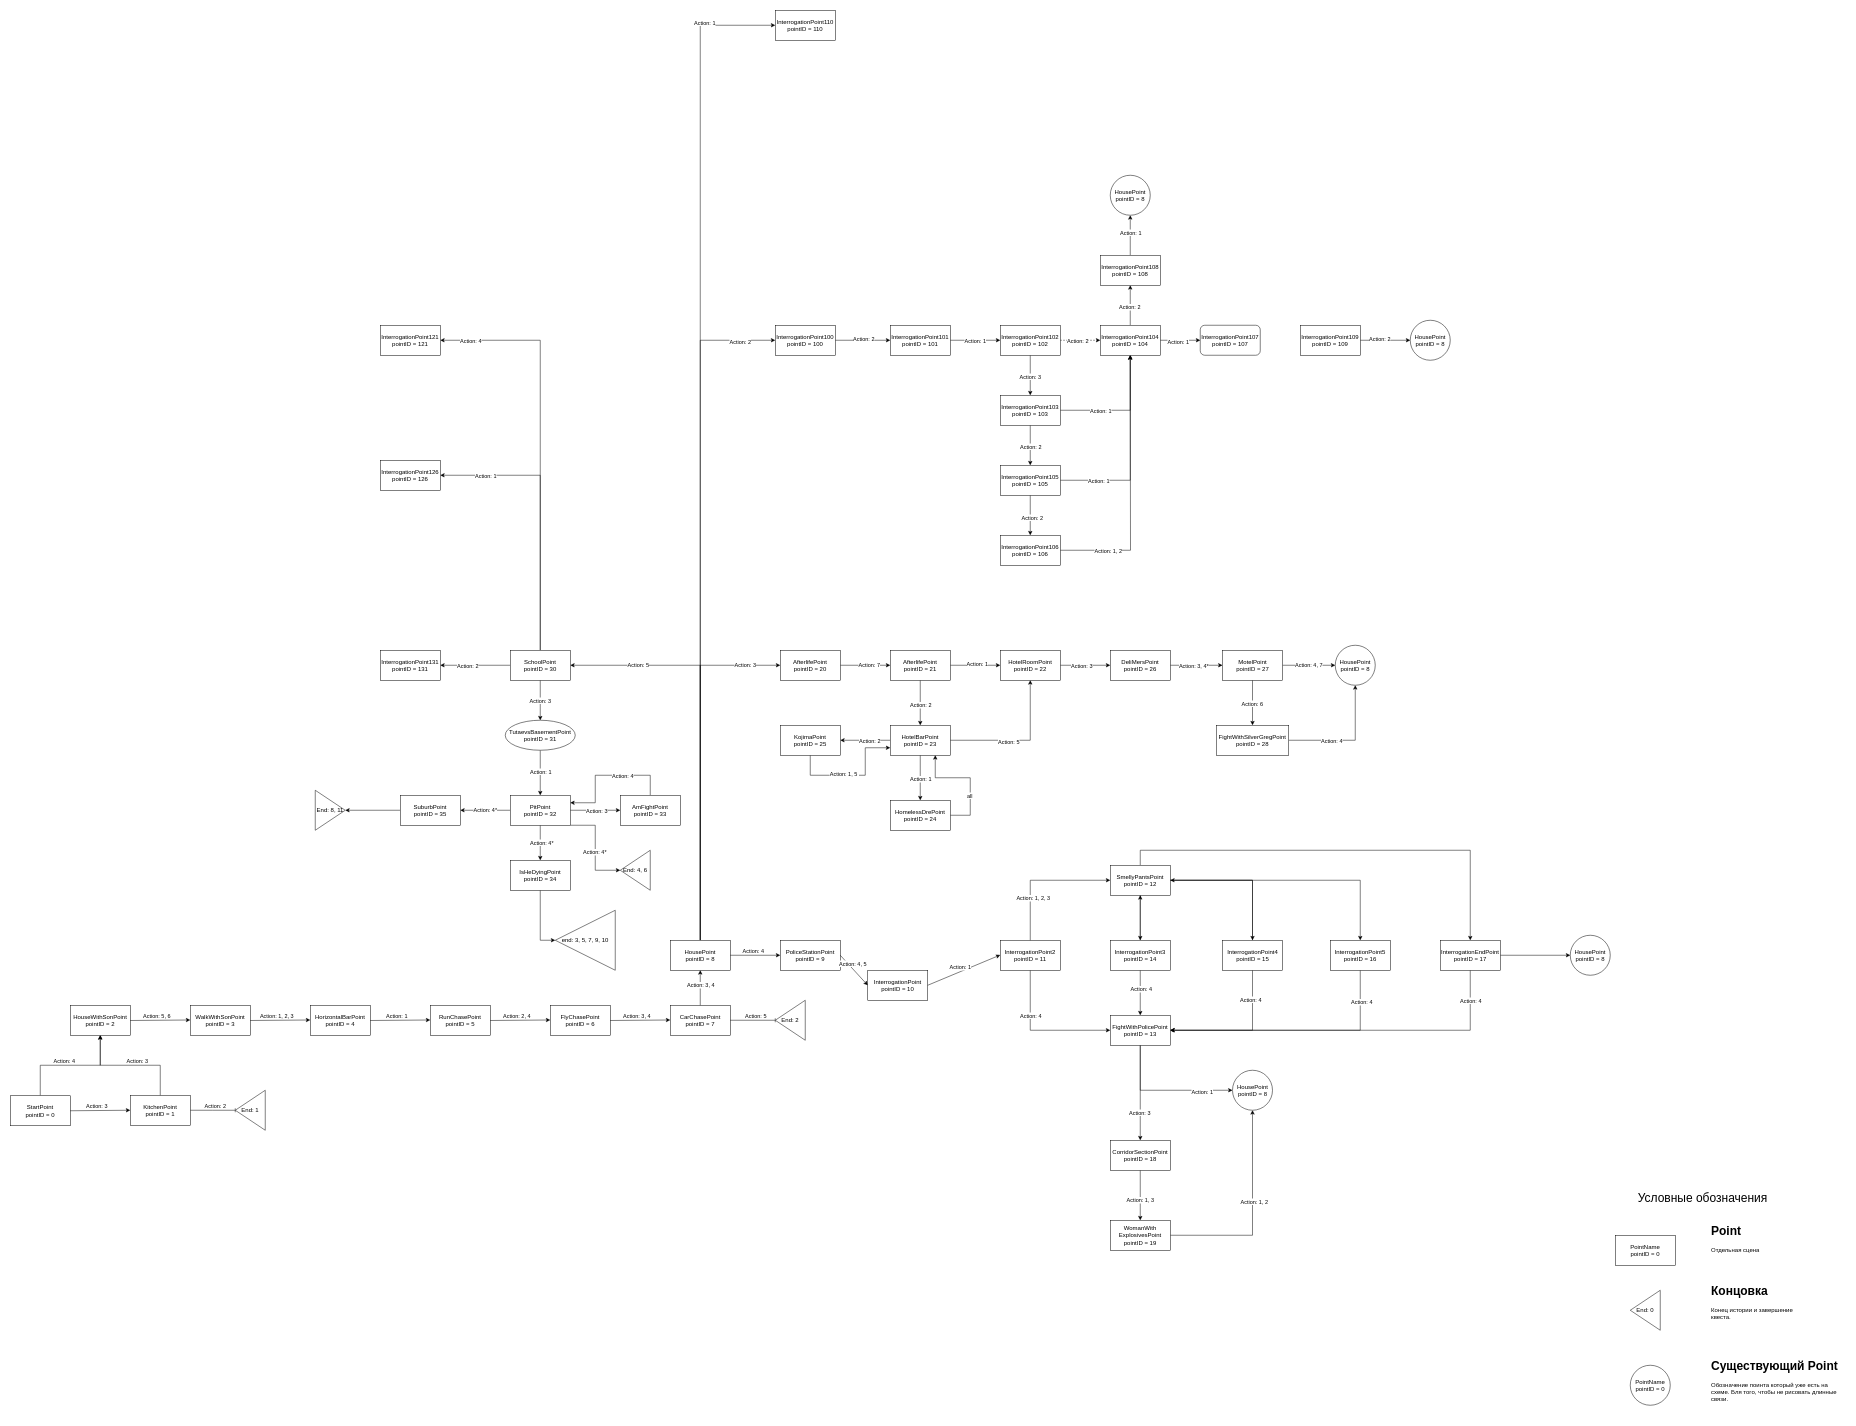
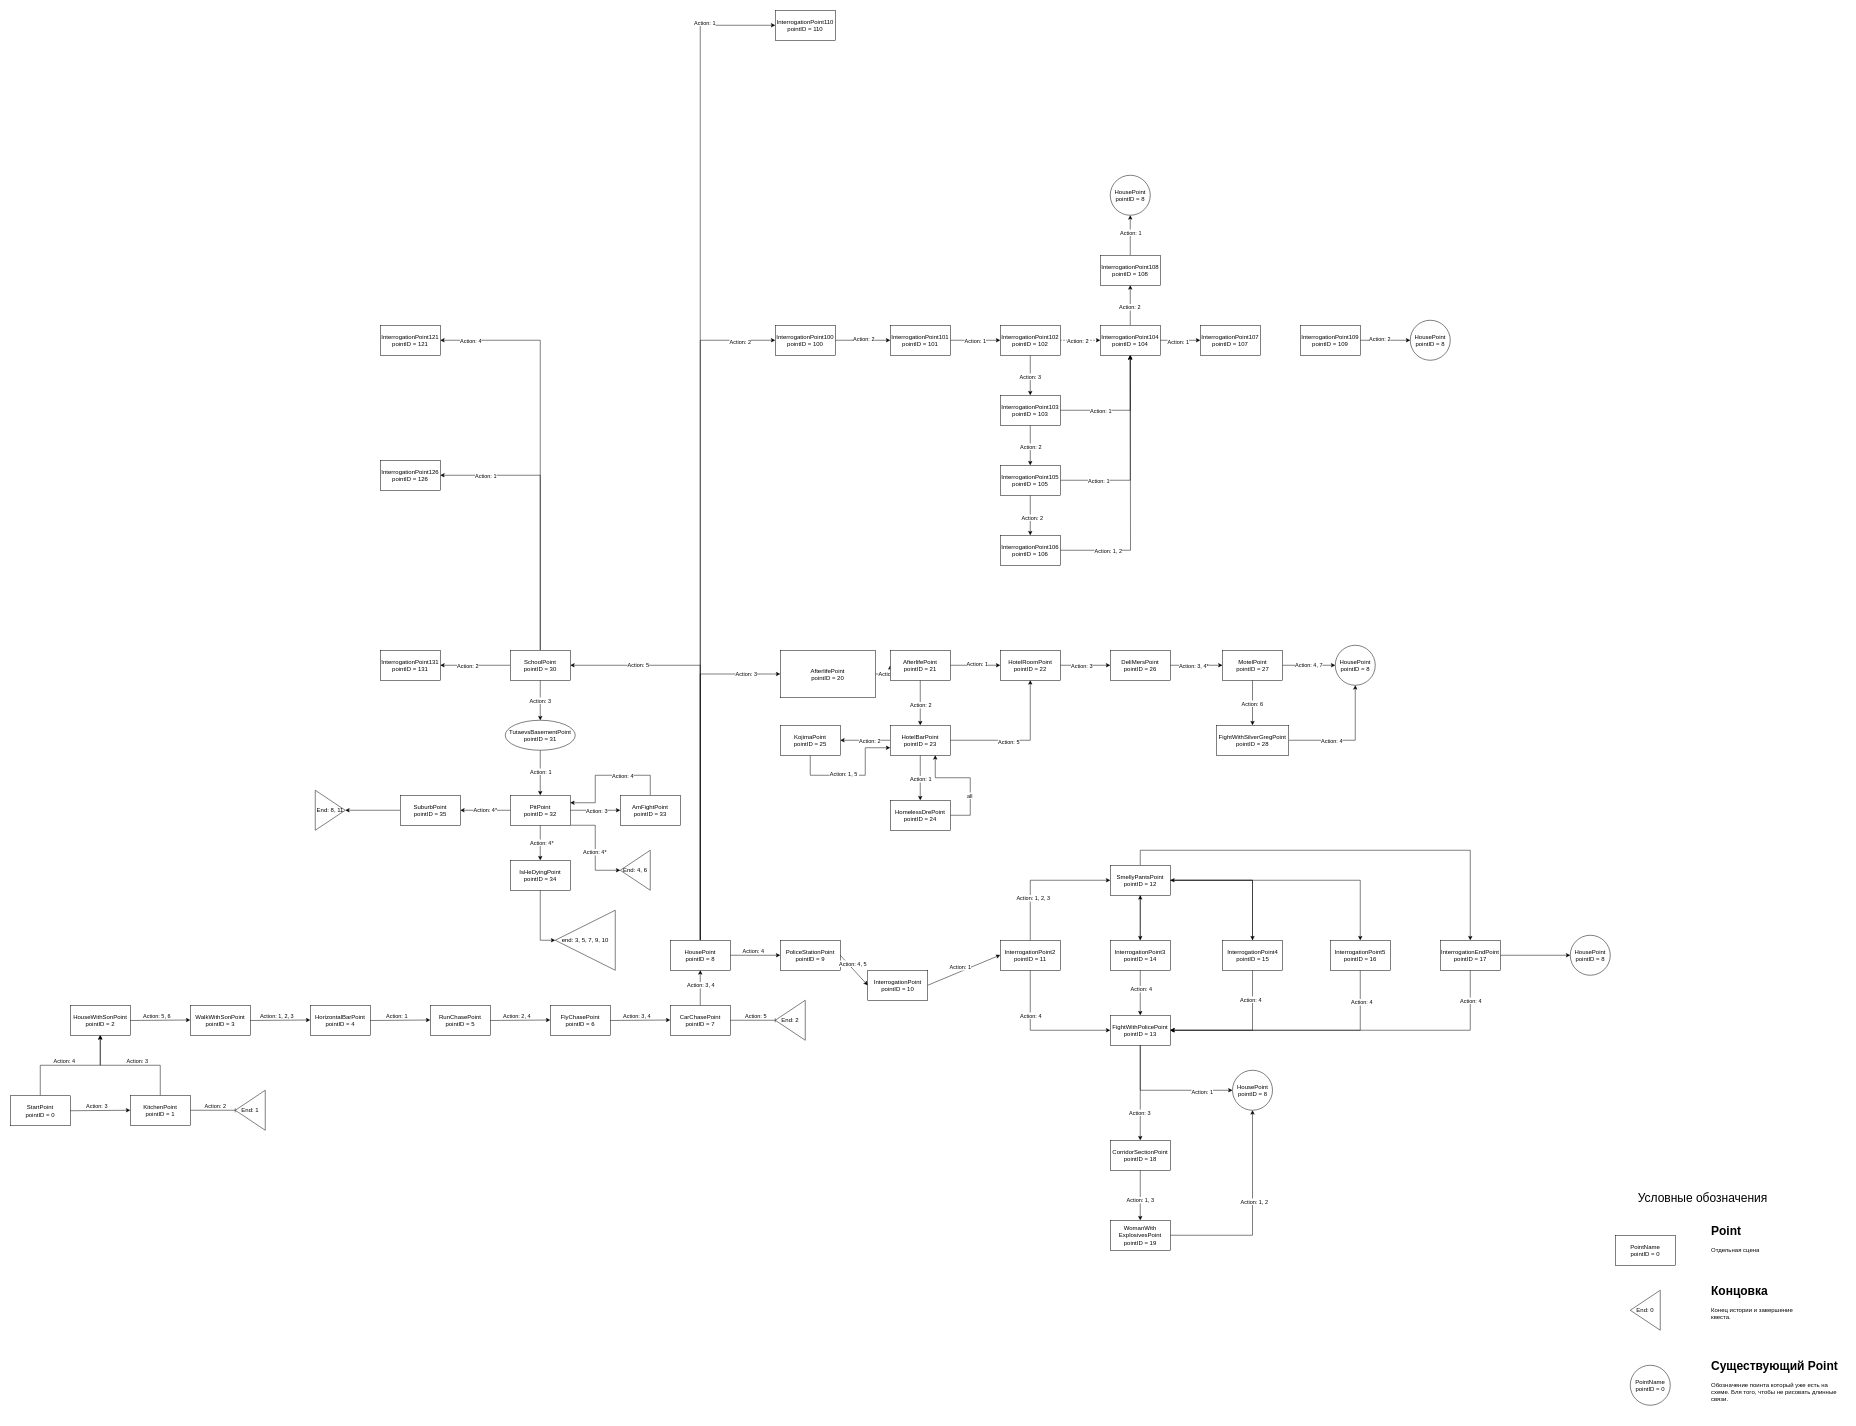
(1230, 340) -> (1230, 340)
(810, 665) -> (828, 674)
